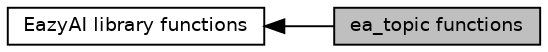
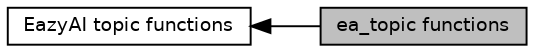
(136, 26) -> (129, 26)
